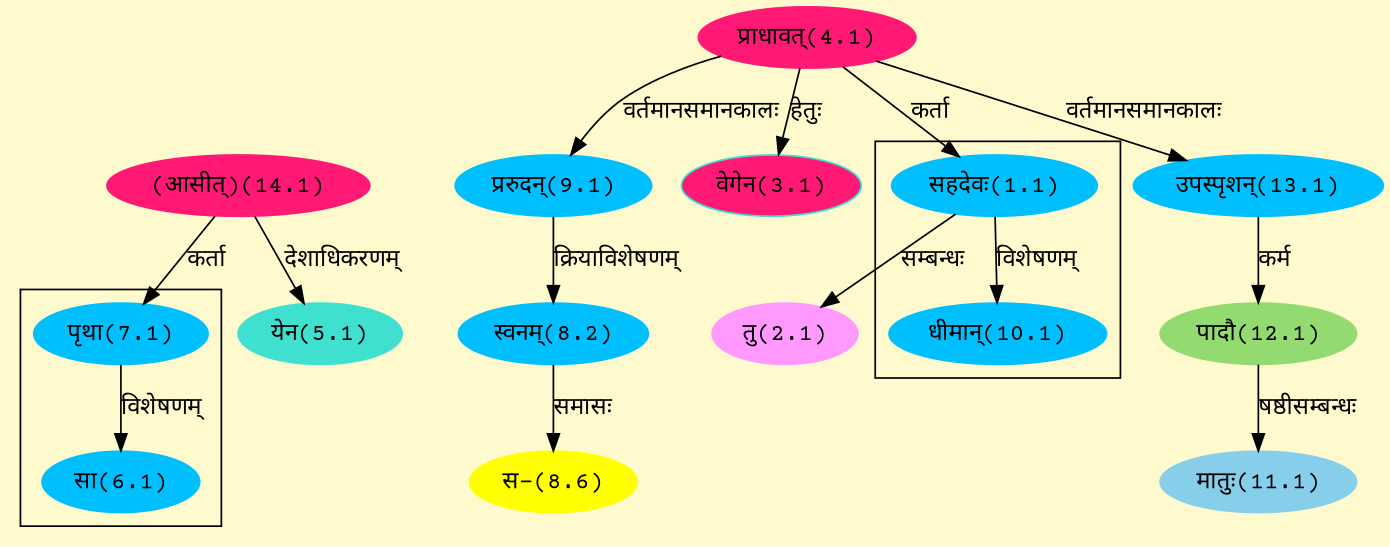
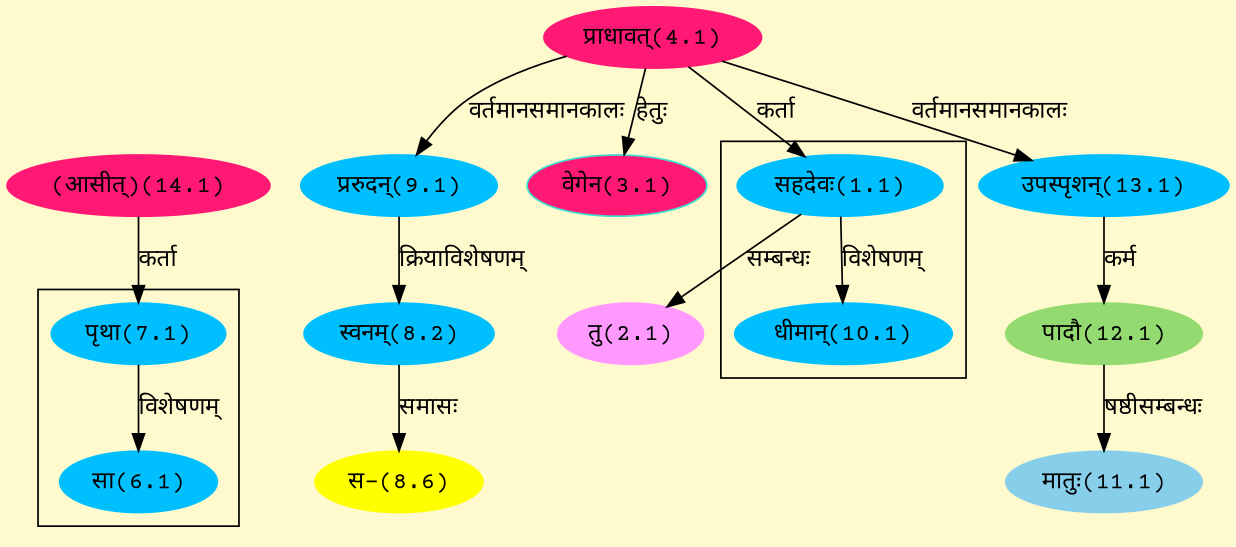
(320, 334) -> none
